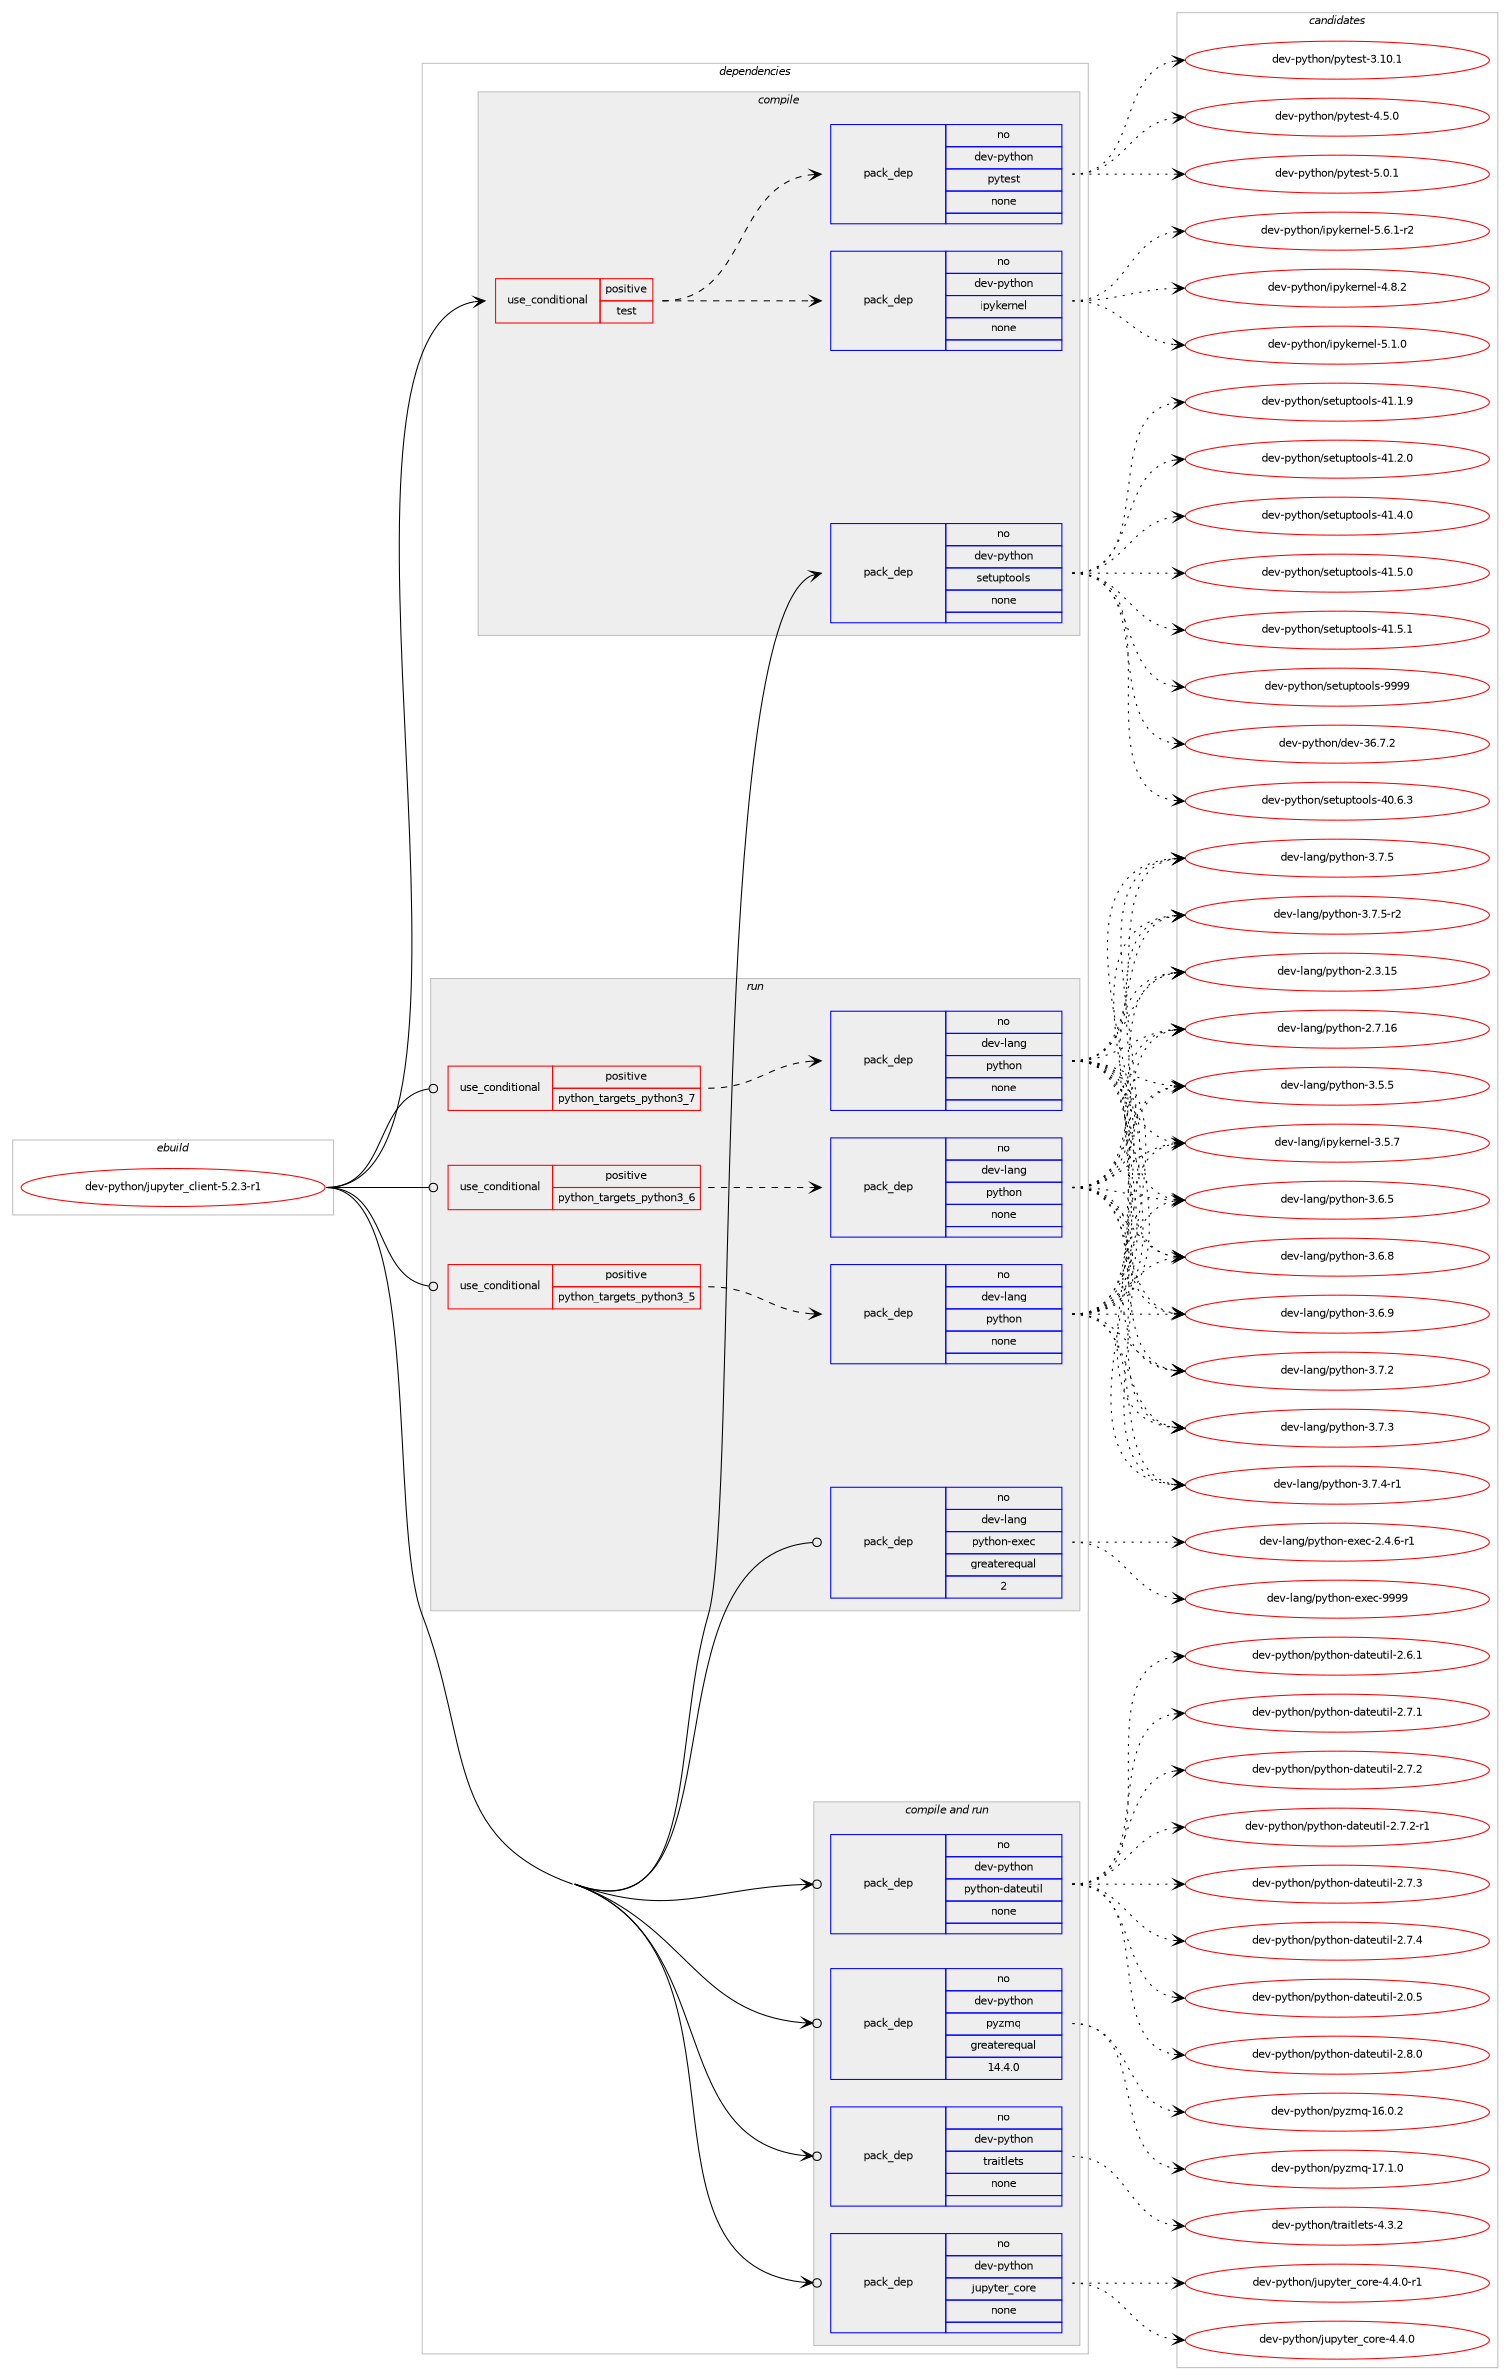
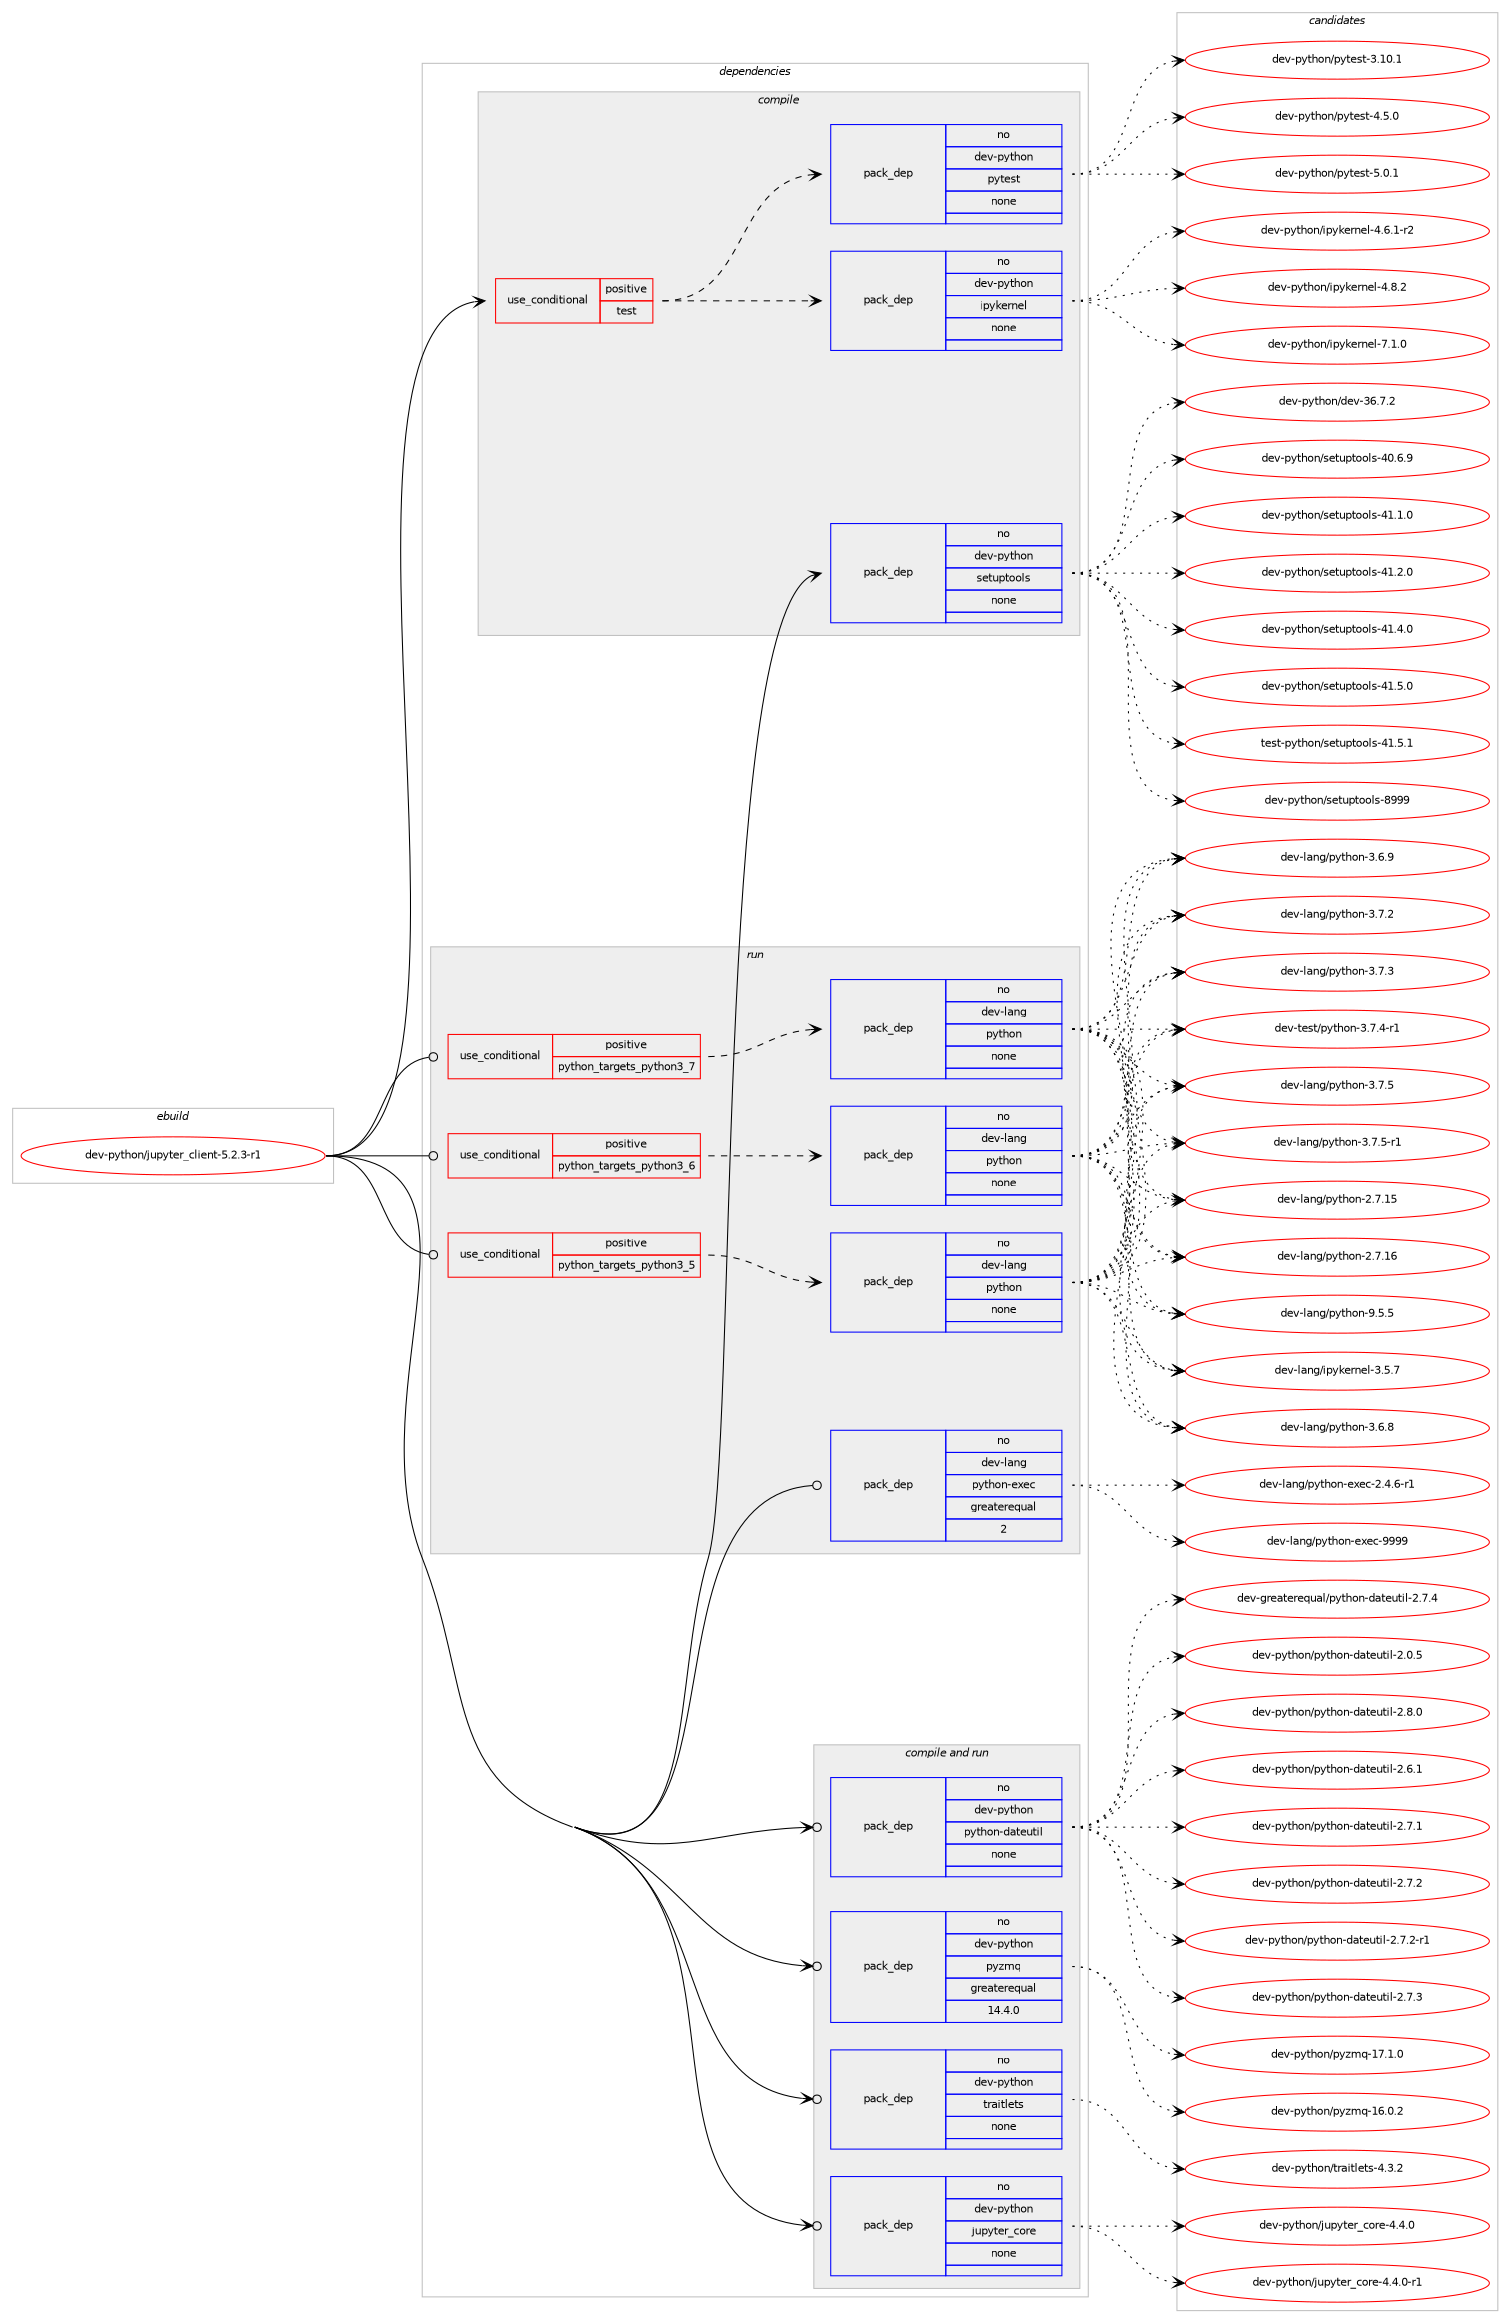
(1337, 231) -> (1337, 231)
(1337, 345) -> (1337, 345)
(1337, 402) -> (1337, 516)
(1337, 630) -> (1337, 744)
(1337, 687) -> (1337, 801)
(1337, 801) -> (1337, 459)
(1337, 915) -> (1337, 1143)
(1337, 972) -> (1337, 1200)
(1337, 1086) -> (1337, 1314)
(1337, 1200) -> none
(1337, 1485) -> (1337, 1029)
(1337, 1941) -> (1337, 1599)
